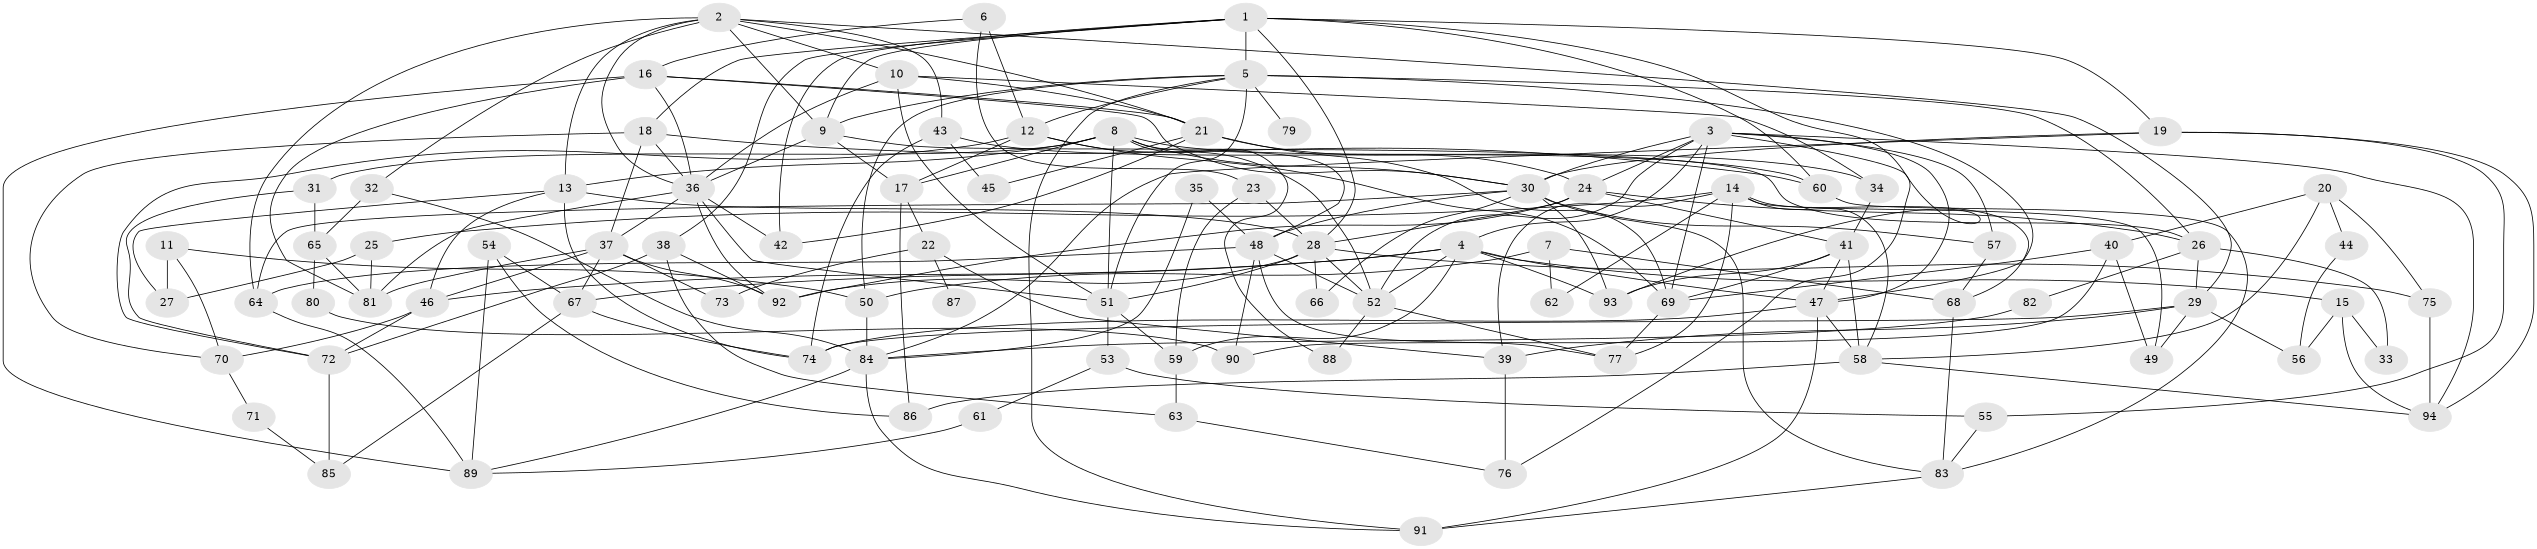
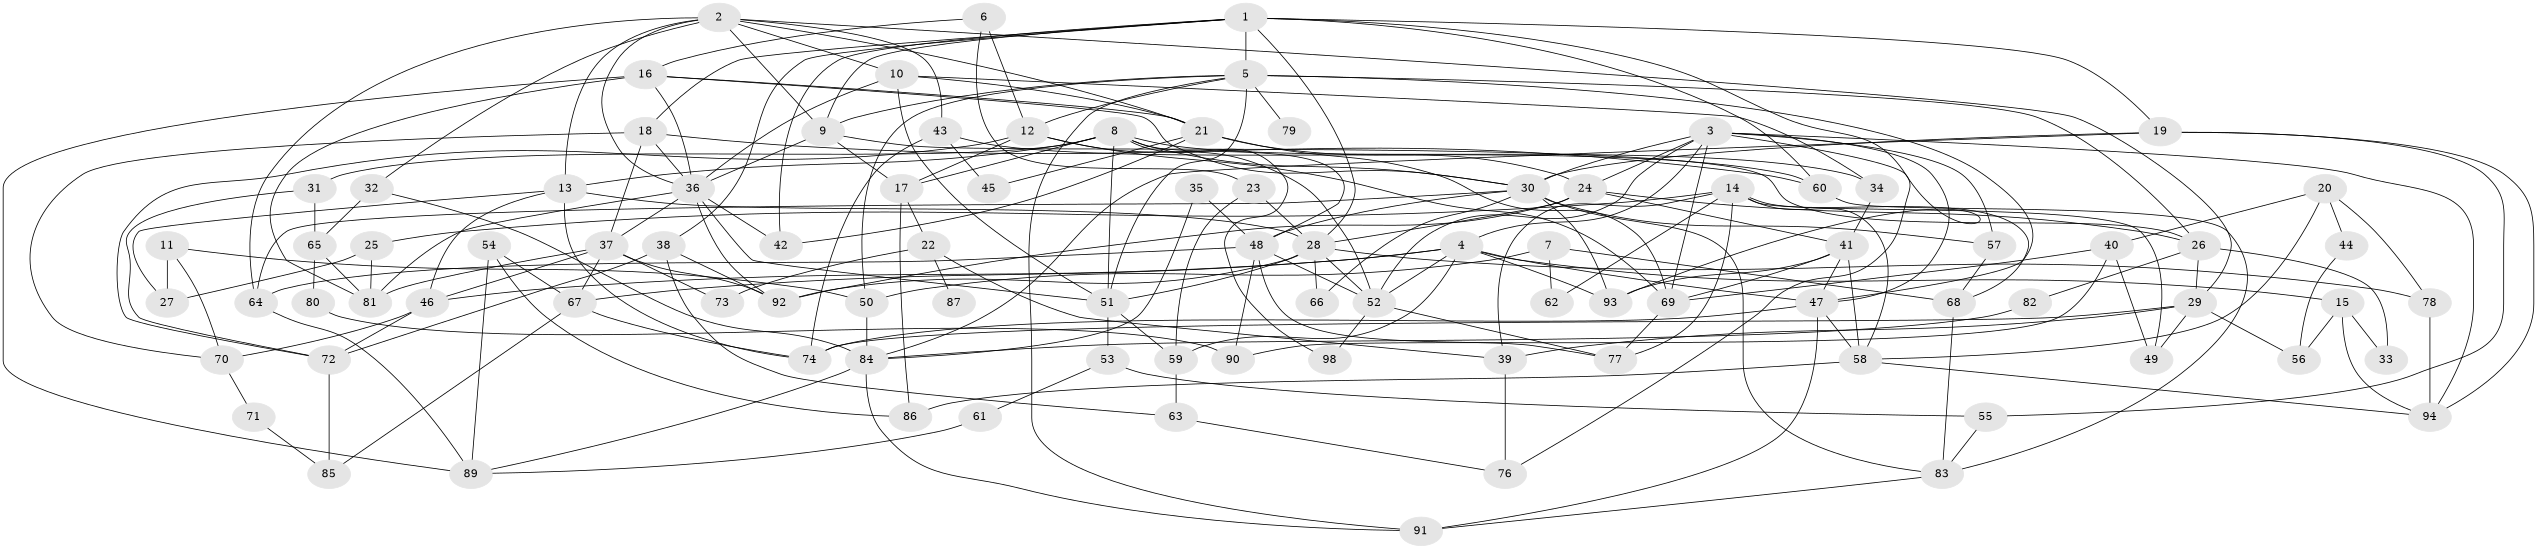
(2430, 303) -> (2430, 303)
(1330, 360) -> (1330, 360)
